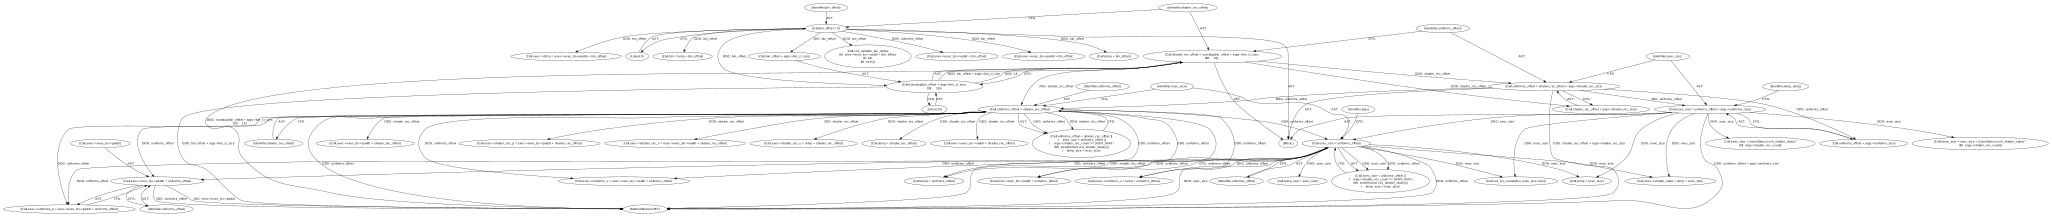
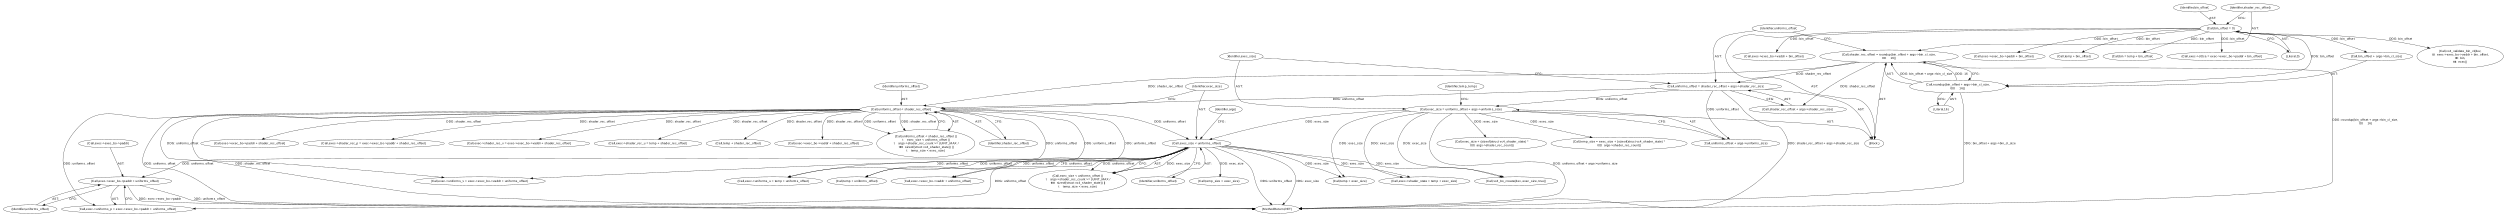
(908, 39) -> (1802, 39)
(538, 114) -> none
